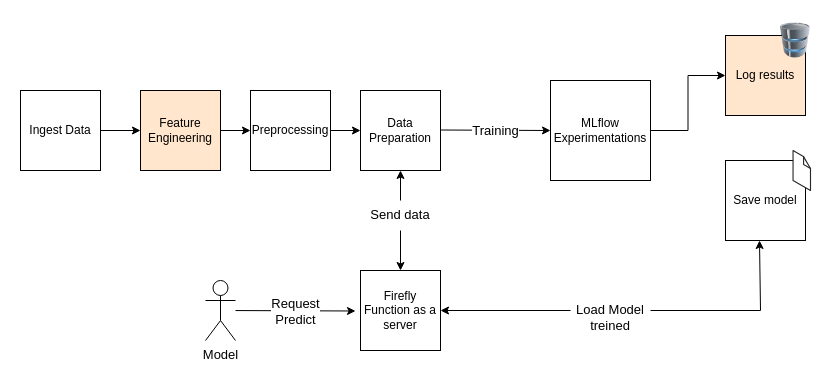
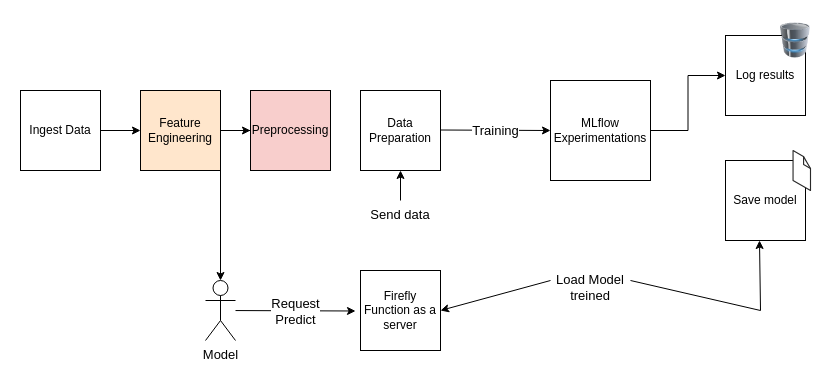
(766, 76) -> (766, 76)
(291, 131) -> (291, 131)
(350, 131) -> (221, 221)
(401, 248) -> none
(611, 311) -> (591, 281)
